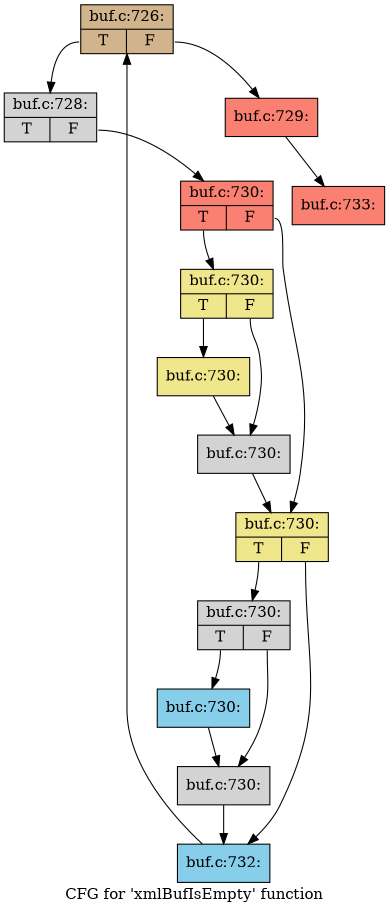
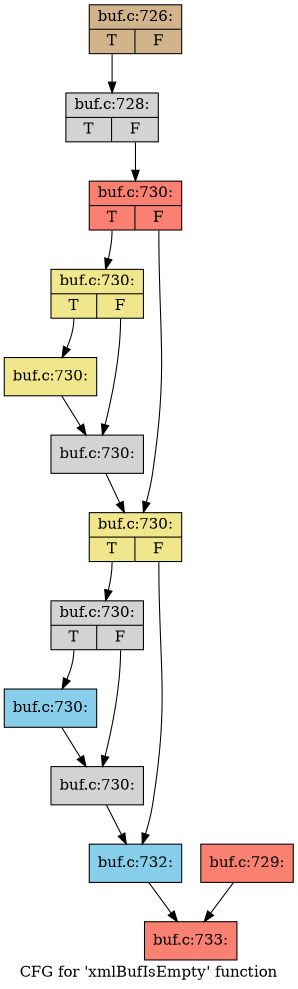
(218, 57) -> none
(127, 466) -> (160, 898)
